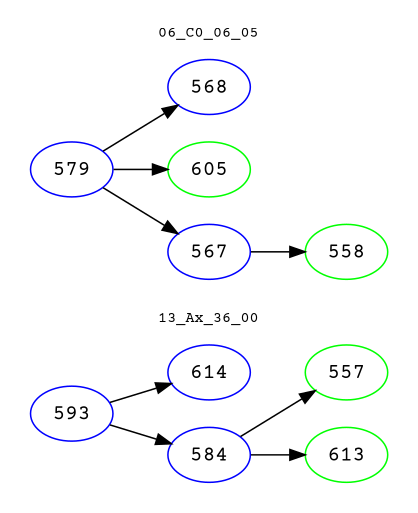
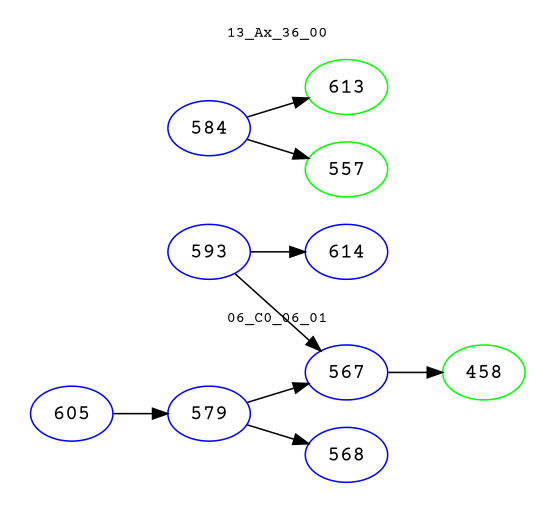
(209, 33) -> (278, 318)
(133, 169) -> (133, 414)
(209, 169) -> (72, 414)
(346, 252) -> (484, 372)
(133, 432) -> (280, 314)
